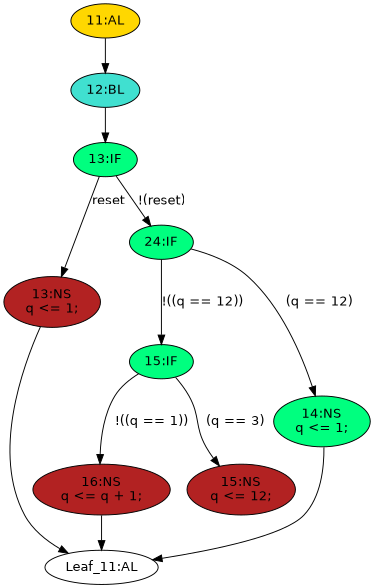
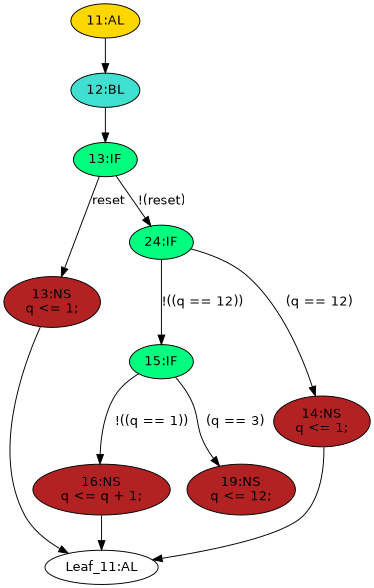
(322, 421) -> (322, 421)
(241, 490) -> (241, 490)
